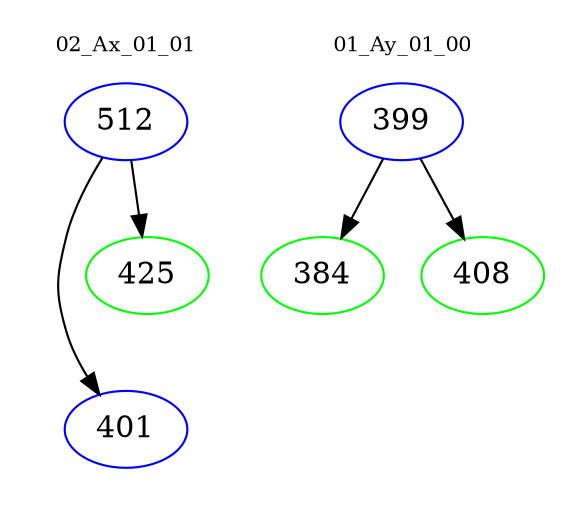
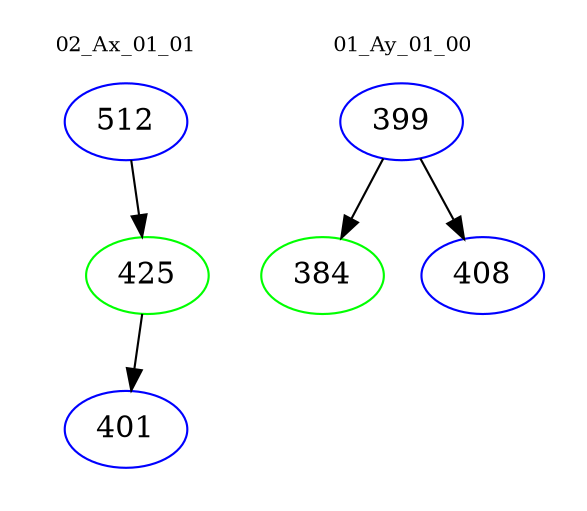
(60, 266) -> (138, 341)
(483, 276) -> (483, 276)
